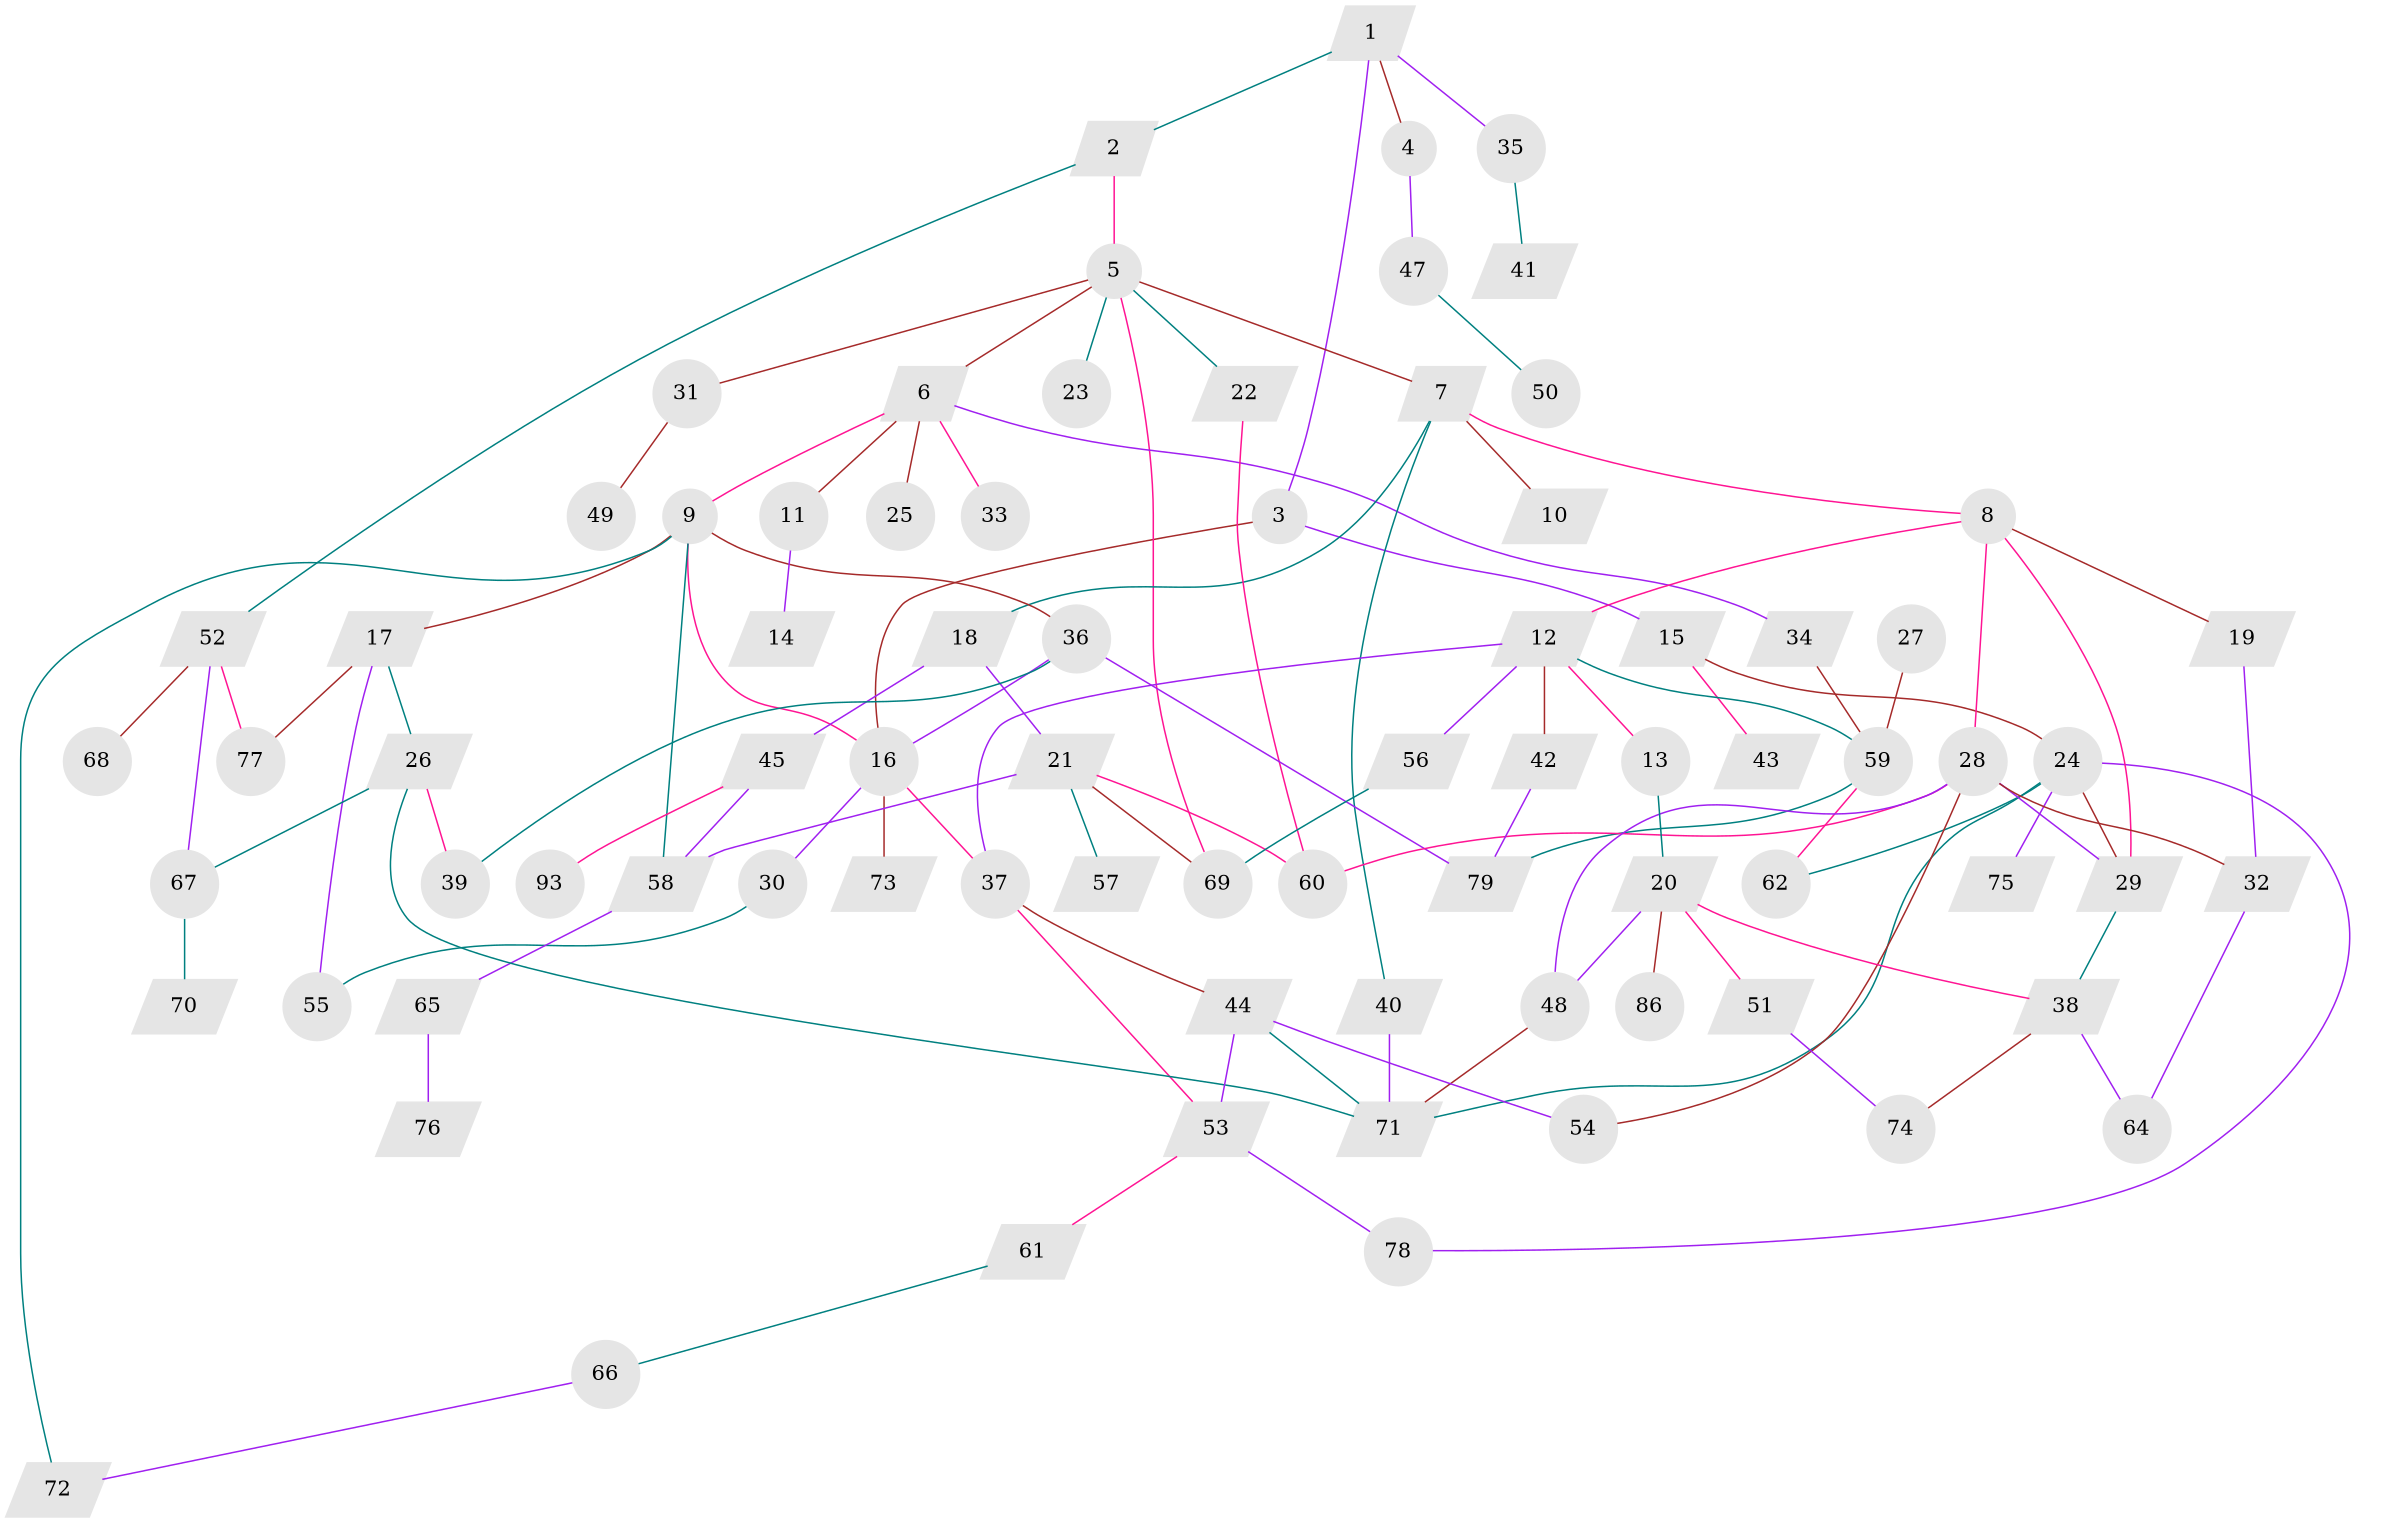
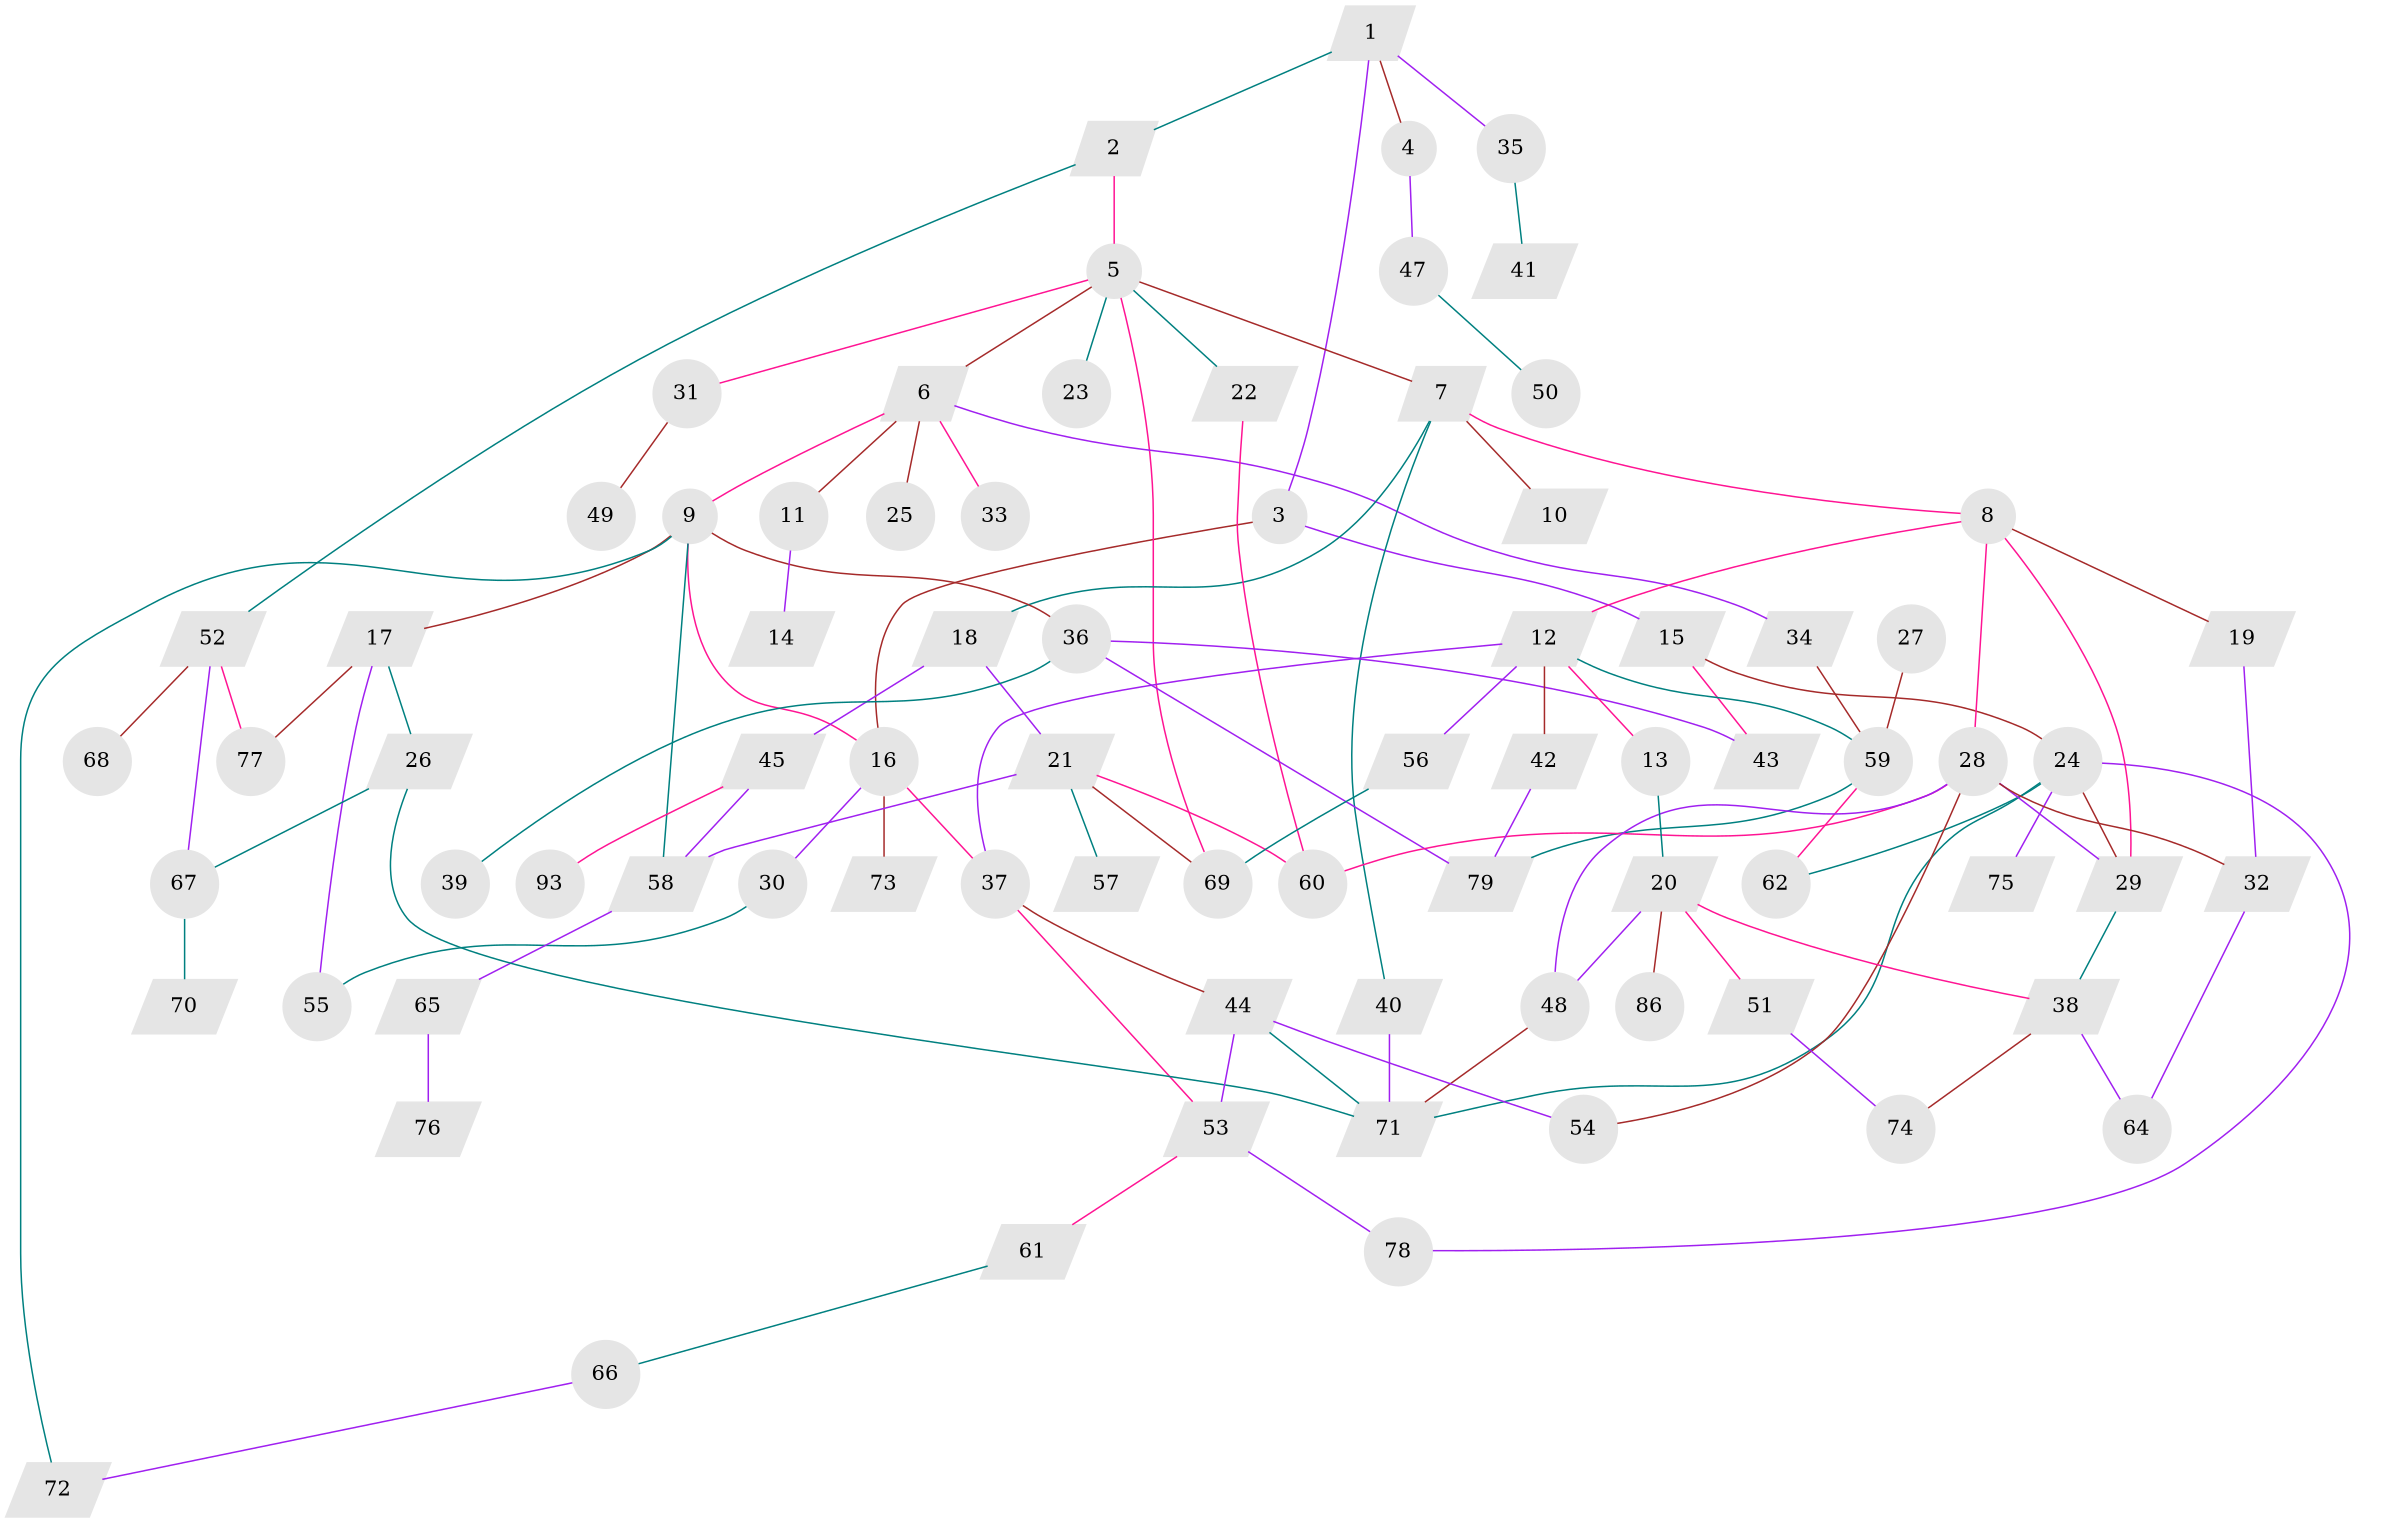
(904, 332) -> (904, 332)
(982, 702) -> (1427, 668)
(436, 820) -> none
